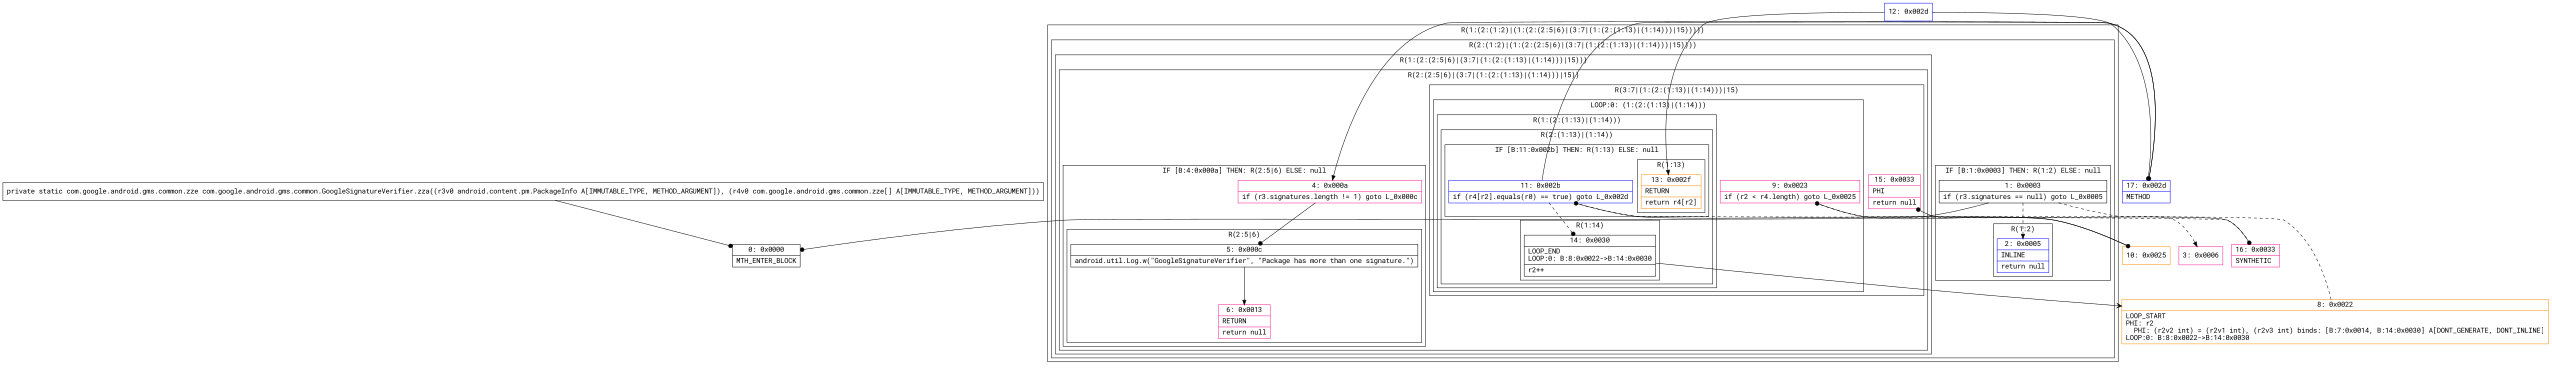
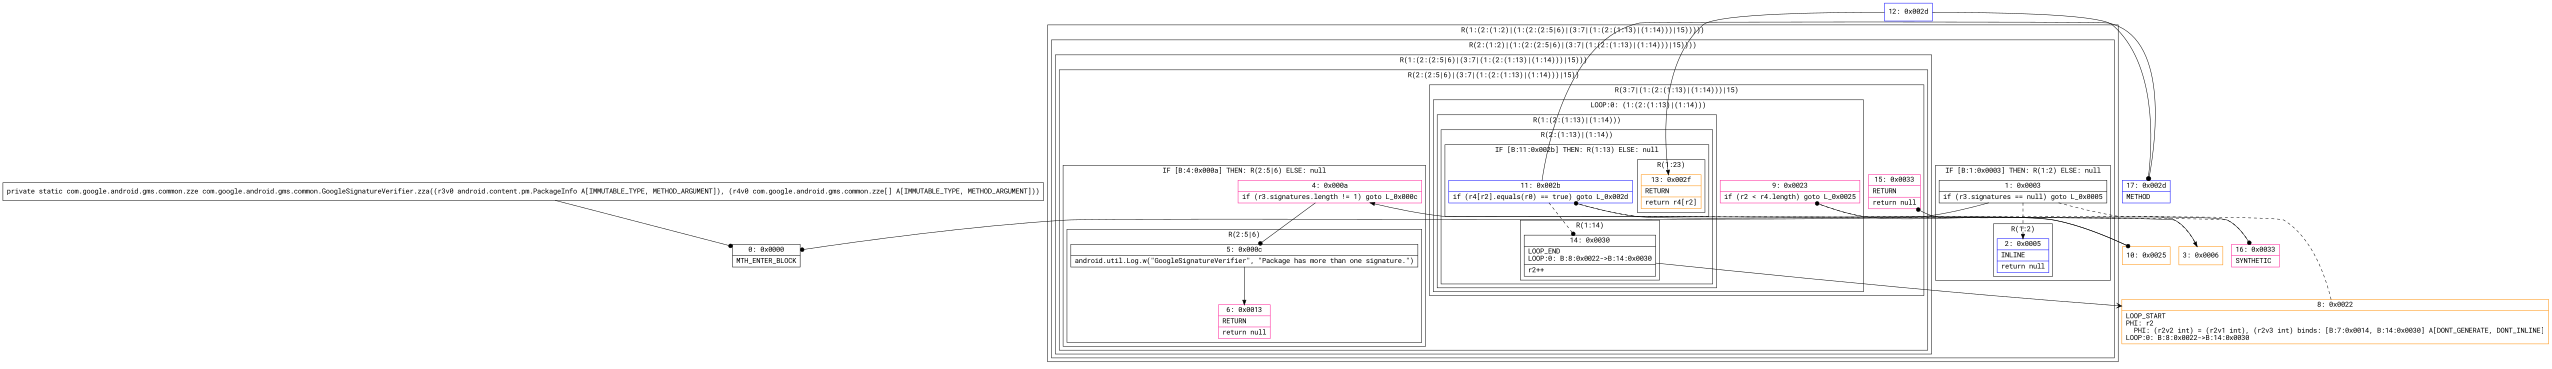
(1611, 22) -> (1792, 217)
(1671, 165) -> (1671, 165)
(1878, 191) -> (1885, 191)
(2201, 256) -> (2201, 256)
